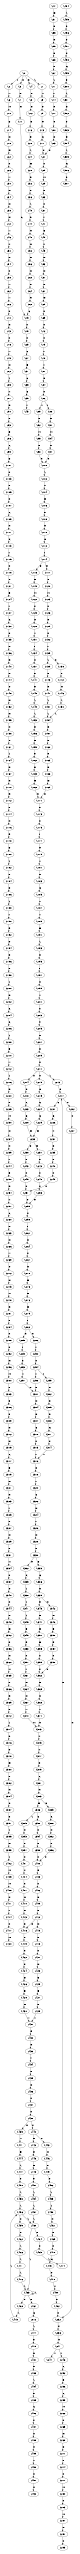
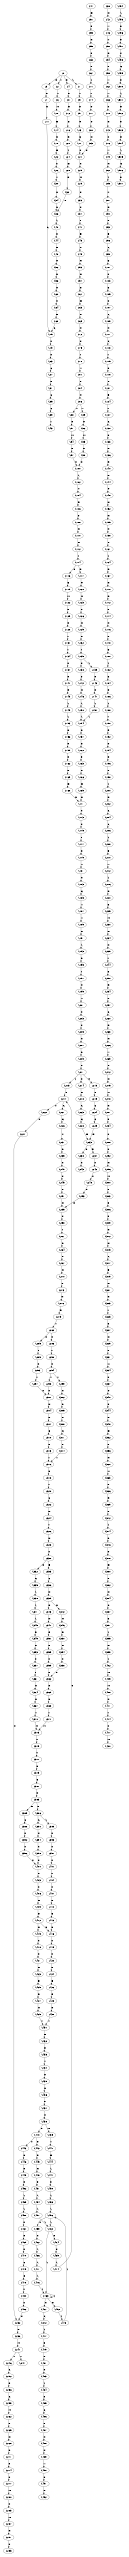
(9, 203) -> (56, 206)
(26, 1180) -> none
